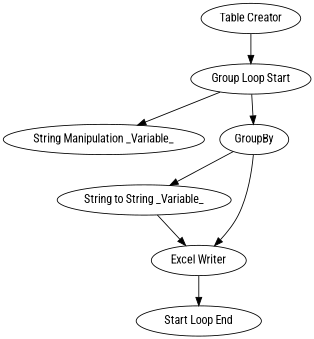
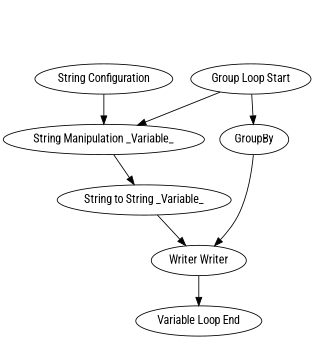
(251, 18) -> none
none -> (104, 79)
(205, 167) -> (122, 166)
(199, 260) -> (199, 260)
(199, 321) -> (199, 321)
